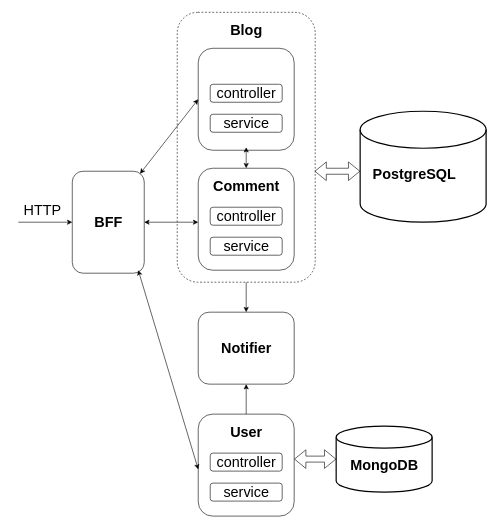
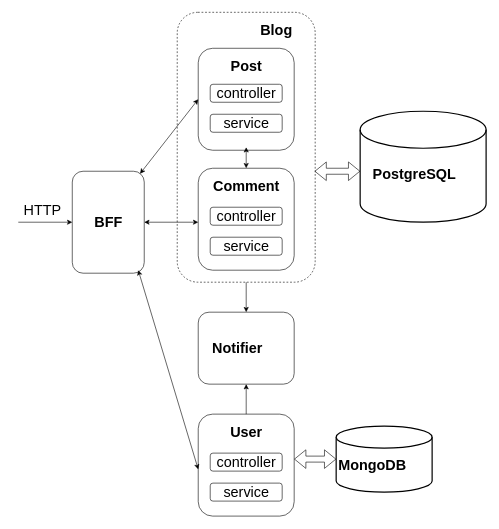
(246, 30) -> (276, 30)
none -> (246, 66)
(246, 348) -> (237, 348)
(384, 465) -> (372, 465)
